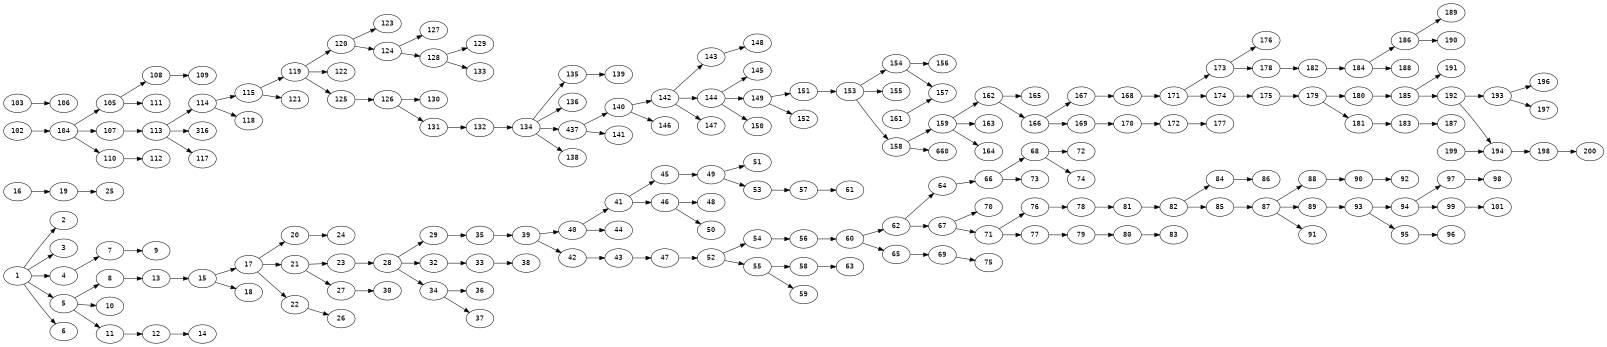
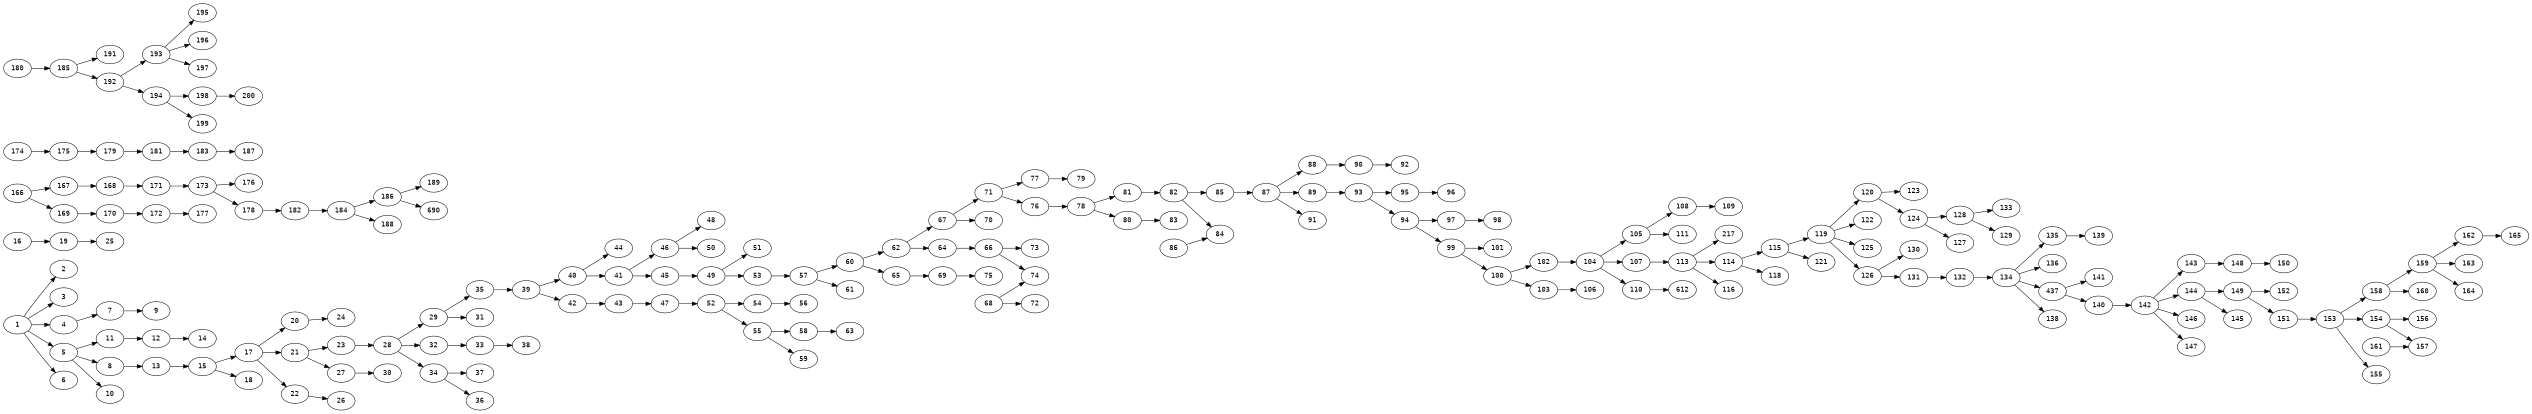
none -> (202, 13)
(1451, 41) -> (434, 211)
(1194, 96) -> none
(1333, 96) -> none
(362, 100) -> (1842, 253)
(1010, 109) -> none
(732, 111) -> (2258, 264)
(639, 116) -> (2166, 311)
(202, 131) -> (1729, 290)
(942, 152) -> (2422, 291)
(1472, 152) -> (177, 109)
(156, 159) -> (1682, 290)
(202, 159) -> (1729, 234)
(1010, 167) -> (1010, 261)
(1241, 179) -> (1194, 242)
(1102, 235) -> (1102, 213)
(824, 239) -> (824, 270)
none -> (1497, 276)
none -> (480, 318)
